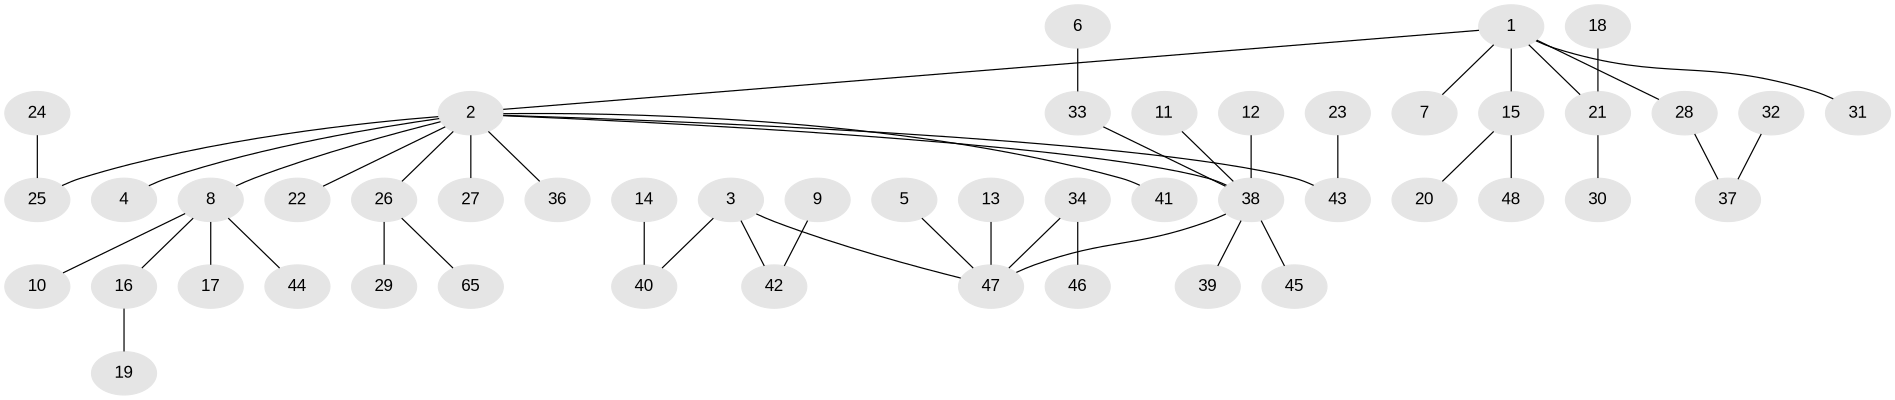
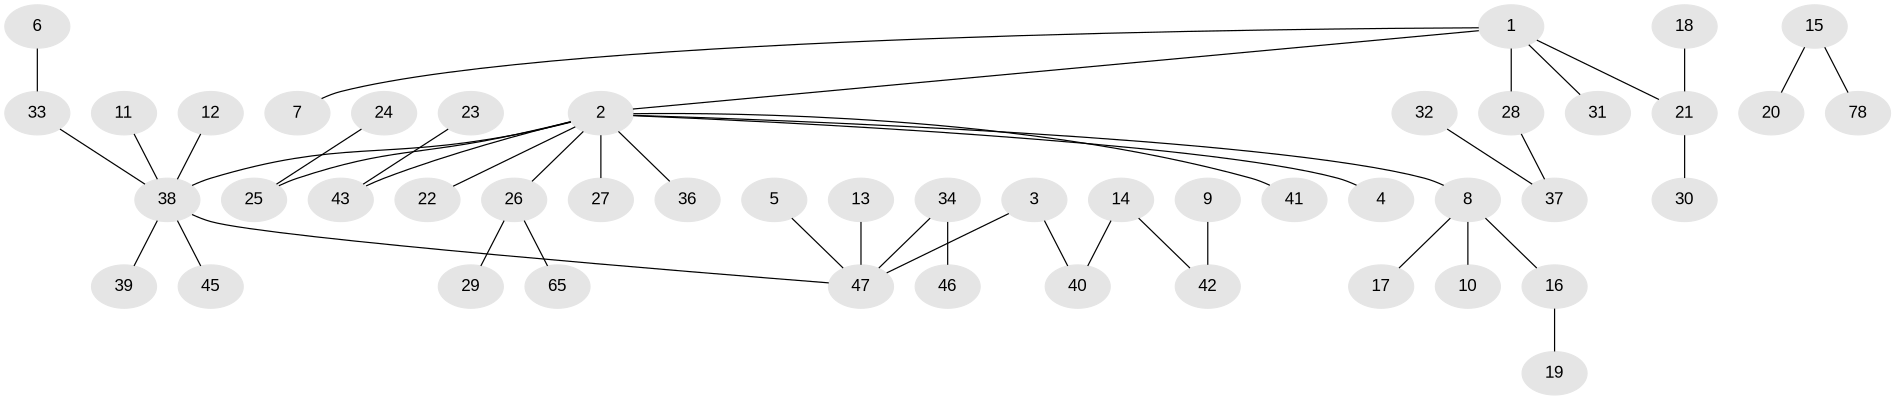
(1511, 70) -> none
(1511, 200) -> (1858, 113)
(753, 243) -> (1164, 243)
(297, 287) -> none
